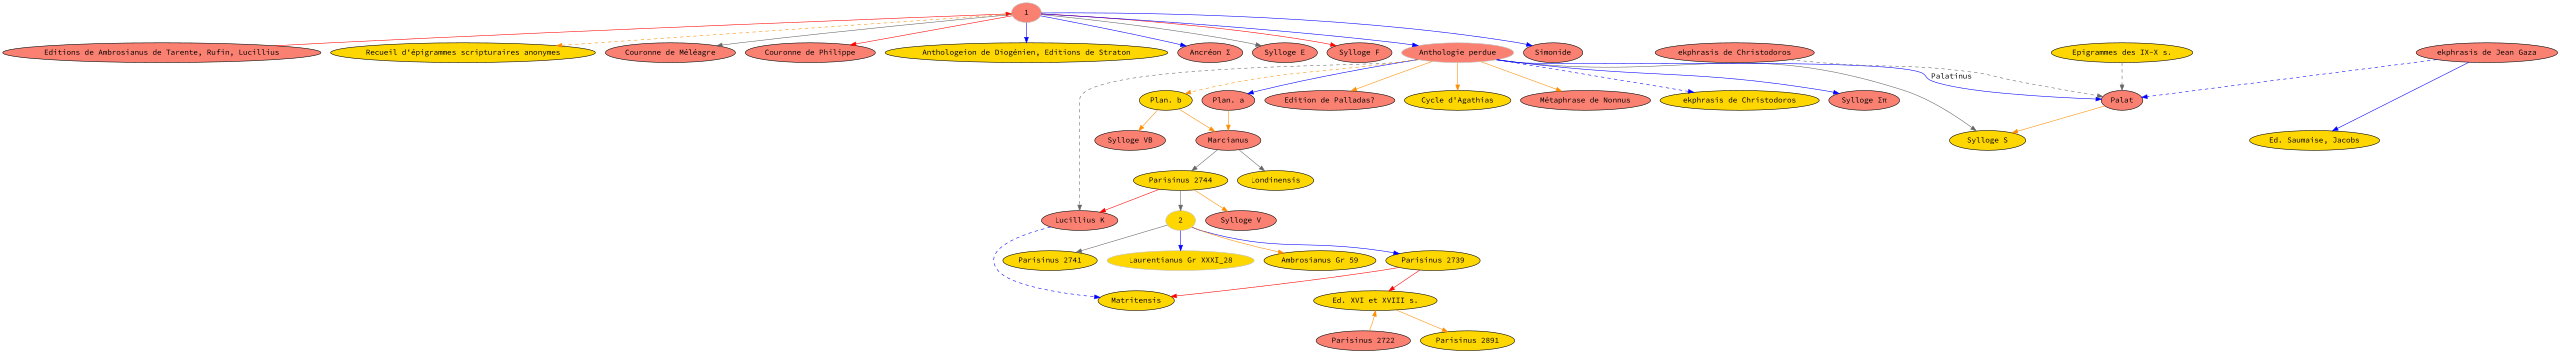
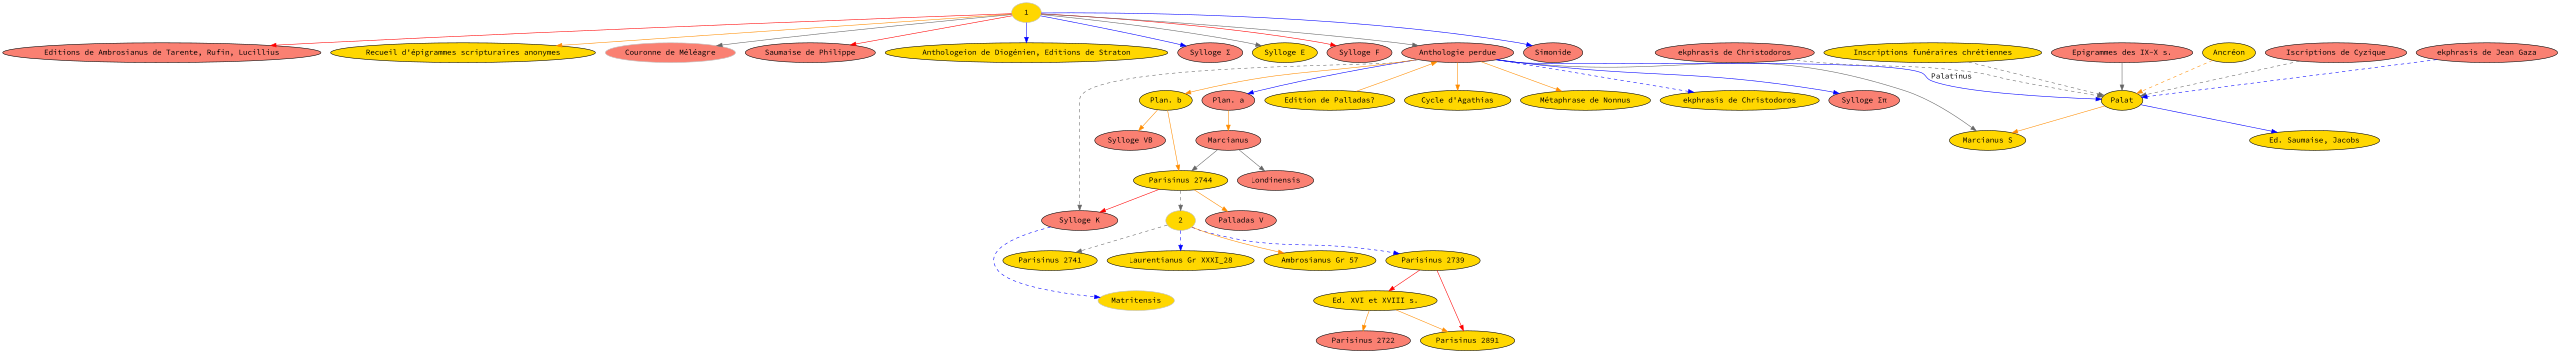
(1026, 13) -> (1026, 13)
(1246, 28) -> (1246, 28)
(640, 29) -> (644, 28)
(787, 30) -> (787, 30)
(670, 53) -> (670, 53)
(810, 53) -> (810, 53)
(1210, 53) -> (1210, 53)
(1285, 53) -> (1285, 53)
(1458, 53) -> (1458, 53)
none -> (1933, 53)
(2122, 53) -> (2122, 53)
none -> (2229, 53)
none -> (2336, 53)
(1304, 73) -> (1304, 73)
(2122, 74) -> (2122, 74)
(1394, 75) -> (1394, 78)
(2403, 95) -> (2206, 118)
(1330, 100) -> (1330, 100)
(1585, 100) -> (1585, 100)
(2122, 100) -> (2122, 100)
(1194, 119) -> (1173, 138)
(1988, 140) -> (1988, 140)
(1276, 180) -> (1276, 180)
(1181, 198) -> (1181, 198)
(1080, 221) -> (1080, 221)
(1241, 221) -> (1241, 221)
(1124, 238) -> (1124, 238)
(1181, 238) -> (1181, 238)
(1292, 245) -> (1292, 245)
(1181, 261) -> (1181, 261)
(1320, 261) -> (1320, 261)
(1288, 283) -> (1449, 298)
(1136, 301) -> (1136, 301)
(1372, 323) -> (1366, 318)
